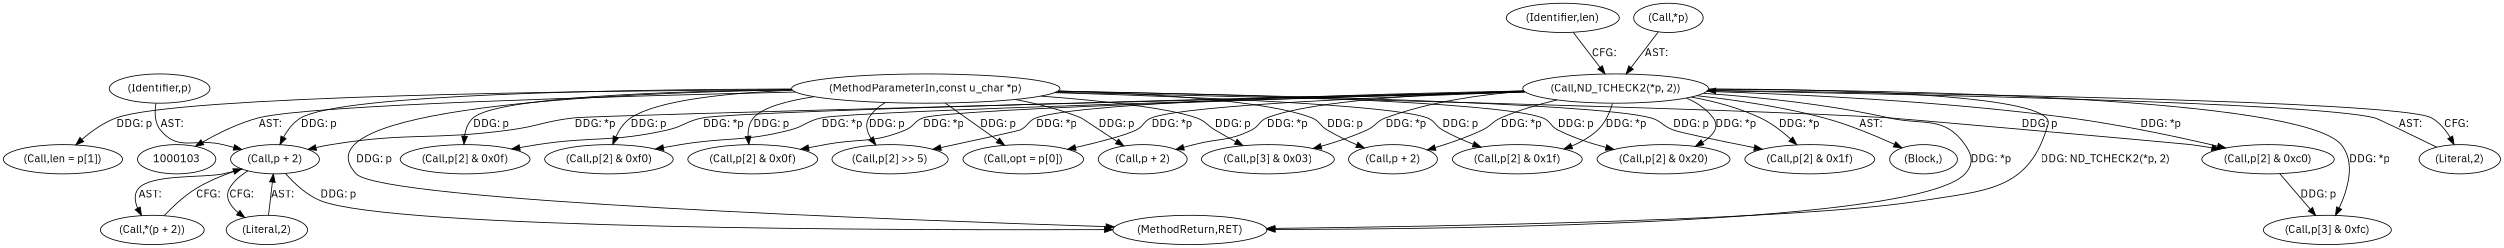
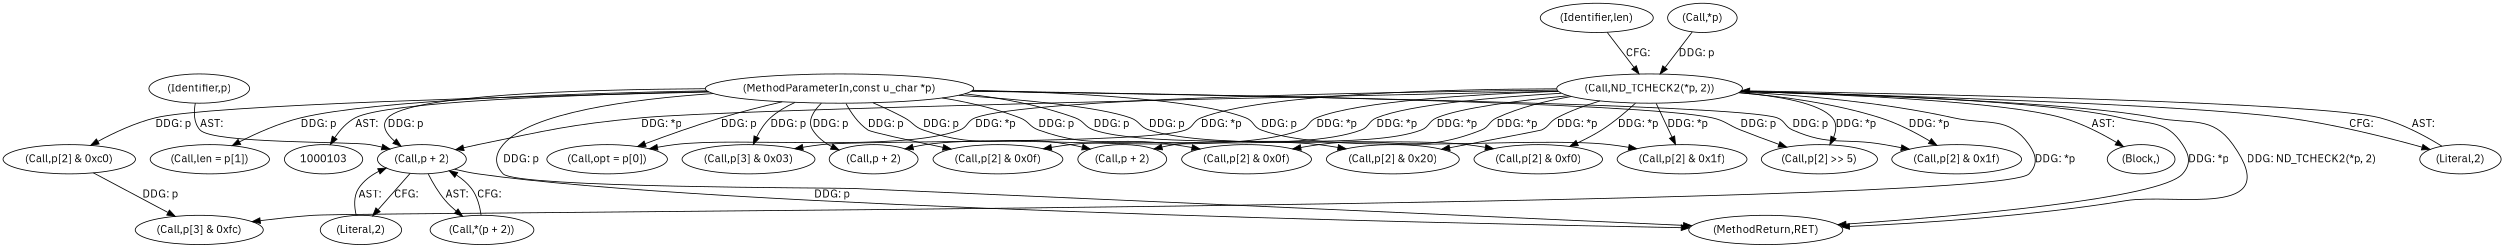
(1658, 53) -> (1697, 53)
(1964, 106) -> none
